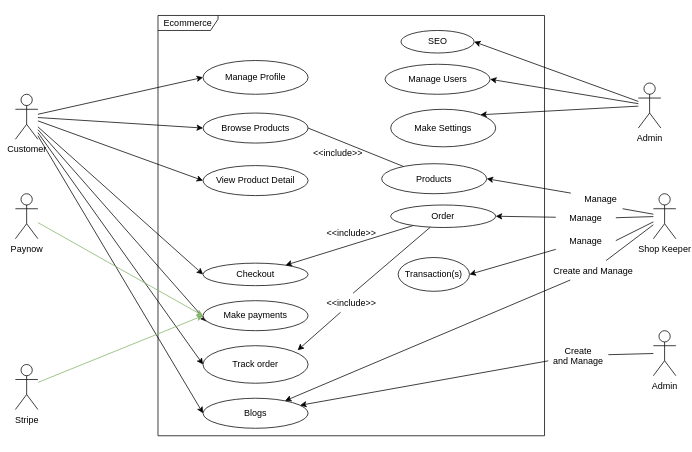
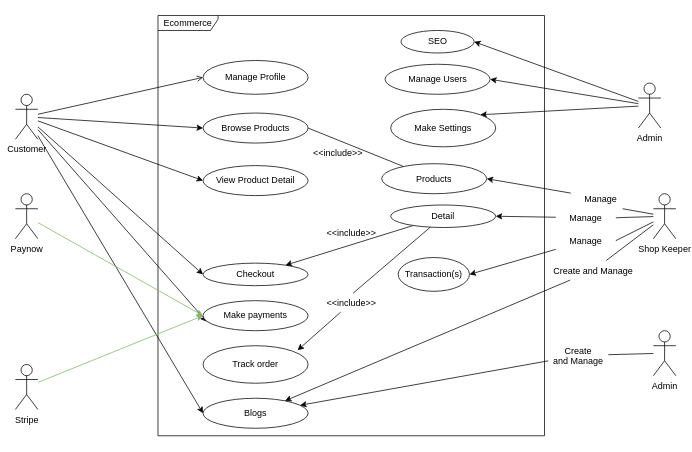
(196, 79) -> (198, 78)
(443, 216) -> (443, 216)
(119, 247) -> none
